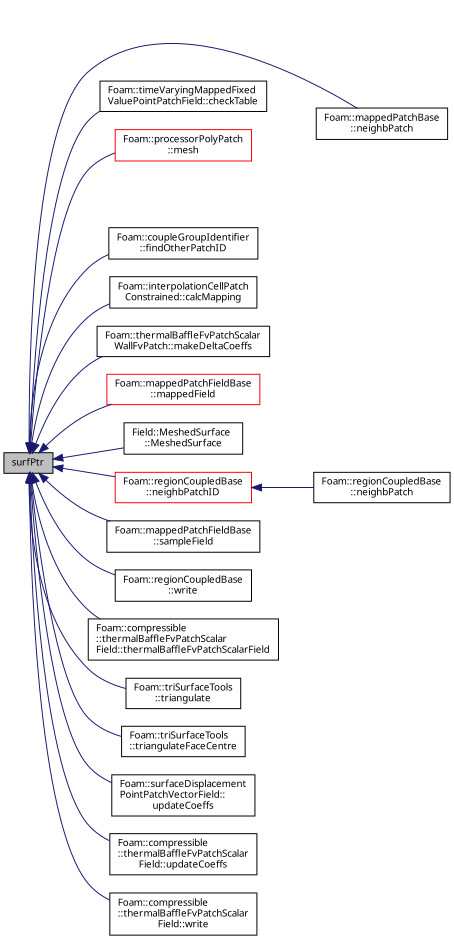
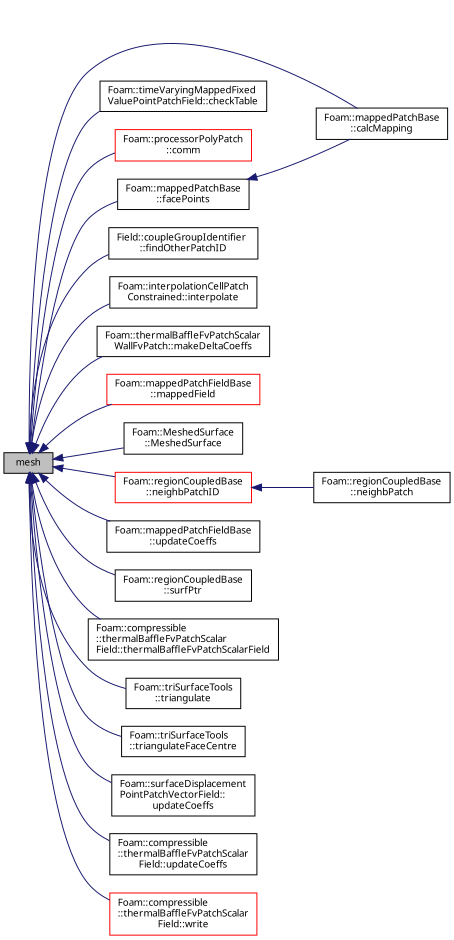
(382, 124) -> (382, 124)
(183, 145) -> (183, 145)
none -> (183, 194)
(183, 243) -> (183, 243)
(183, 292) -> (183, 292)
(183, 438) -> (183, 438)
(28, 463) -> (28, 463)
(183, 537) -> (183, 537)
(183, 586) -> (183, 586)
(183, 914) -> (183, 914)
